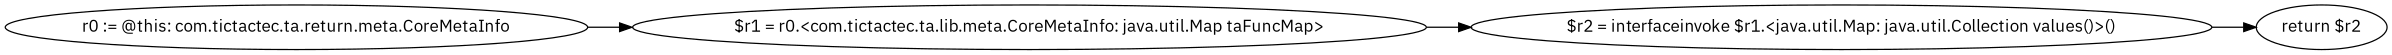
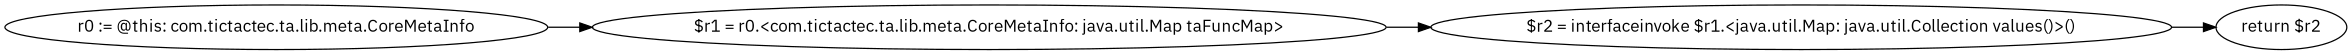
(296, 27) -> (276, 27)
